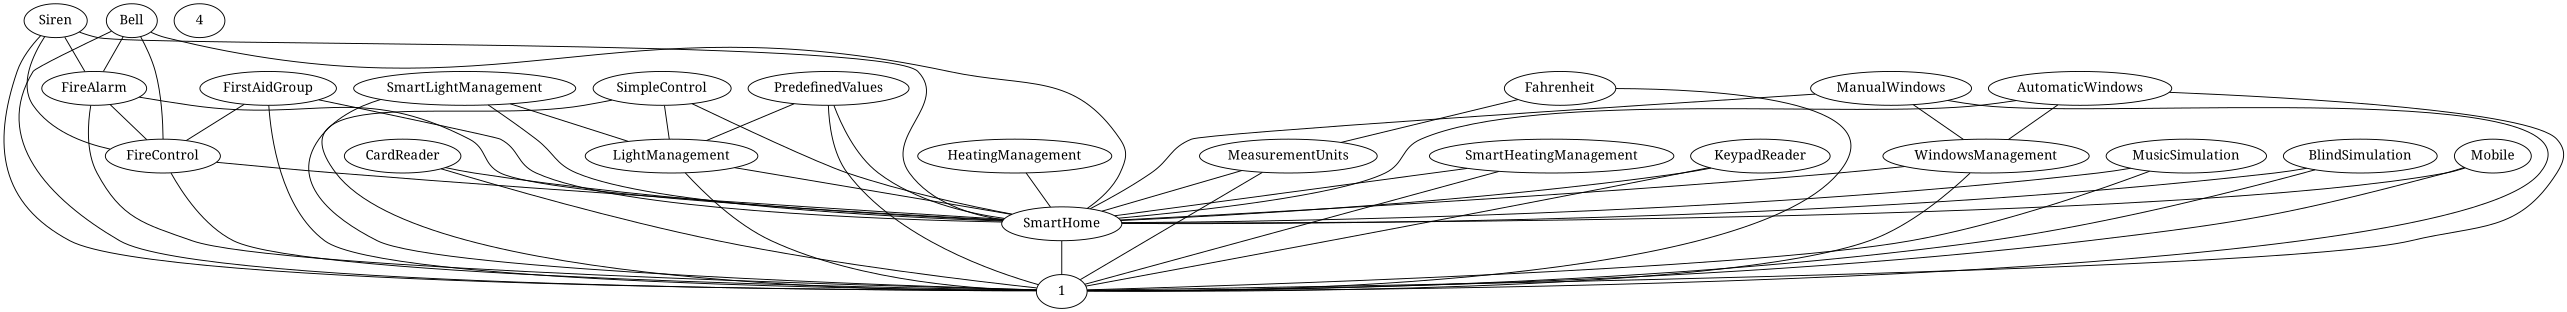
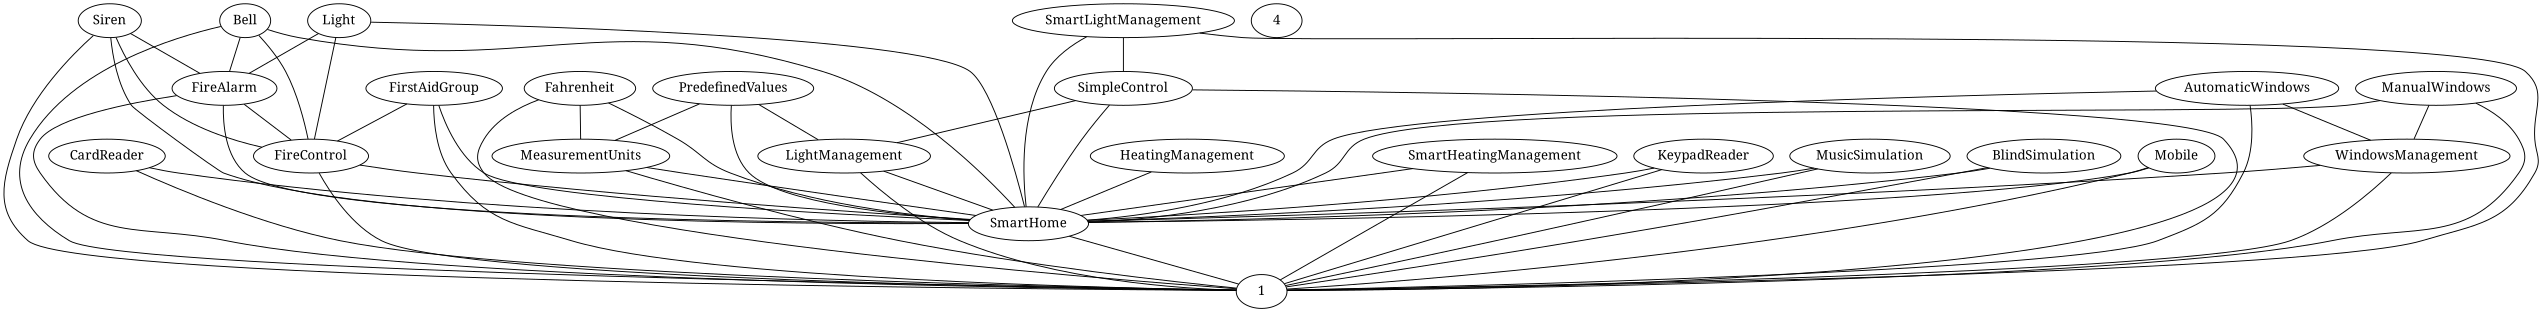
none -> (339, 21)
(569, 123) -> (1123, 55)
none -> (734, 174)
(910, 229) -> (659, 121)
